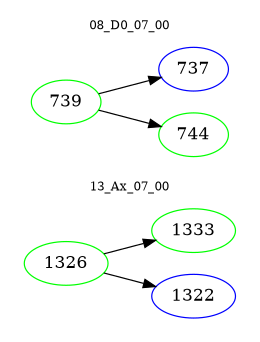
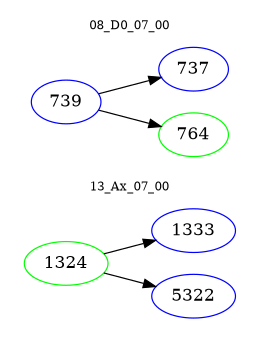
(66, 102) -> (66, 102)
(194, 135) -> (194, 135)
(194, 231) -> (194, 231)
(66, 263) -> (66, 263)
(194, 296) -> (194, 296)
